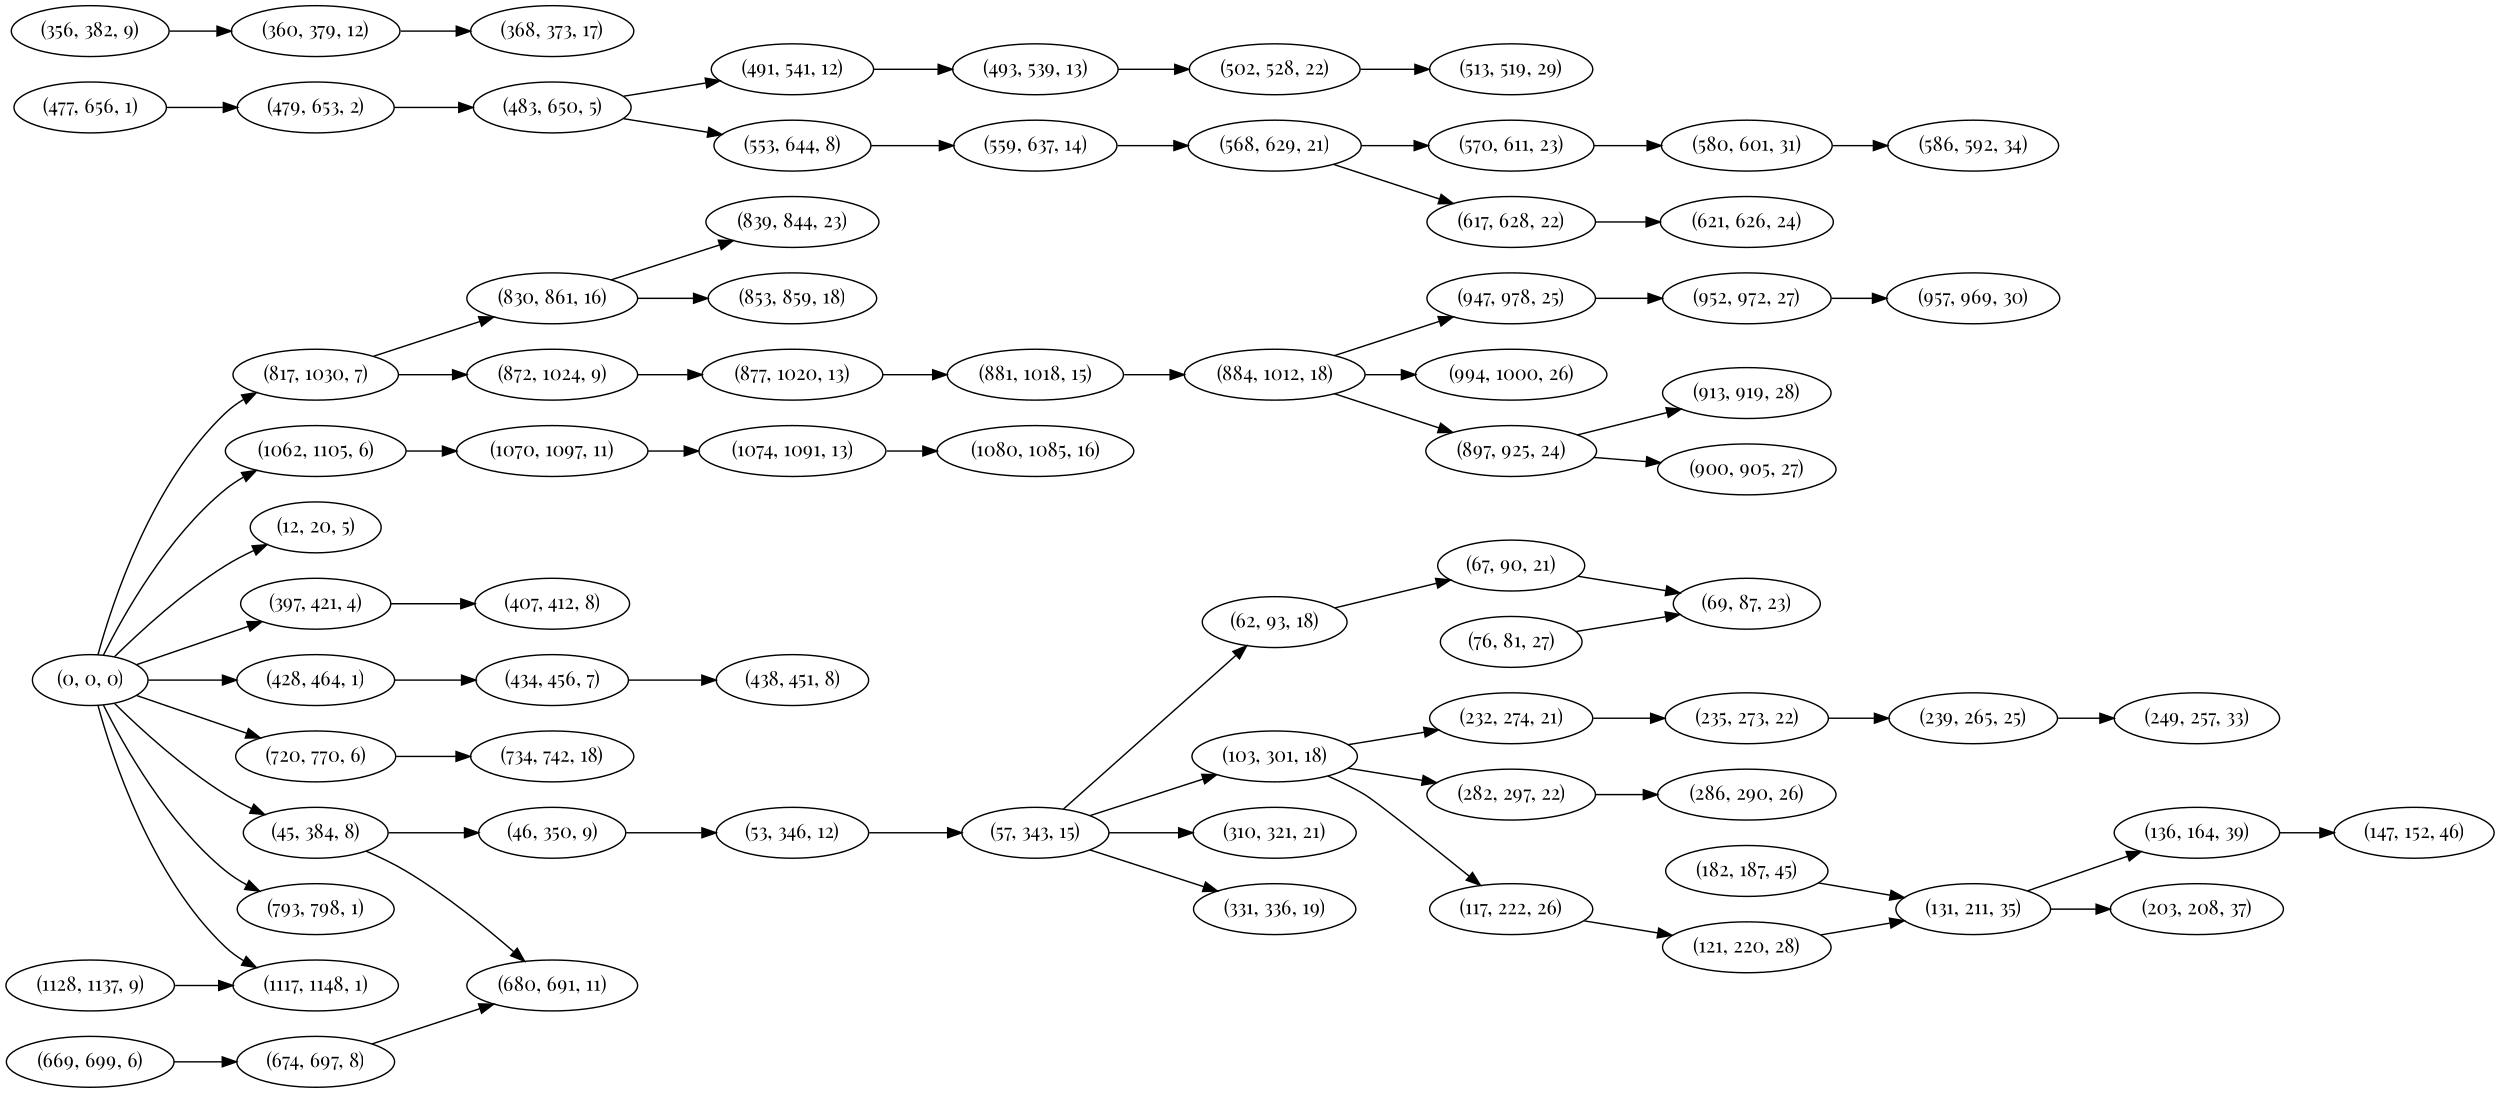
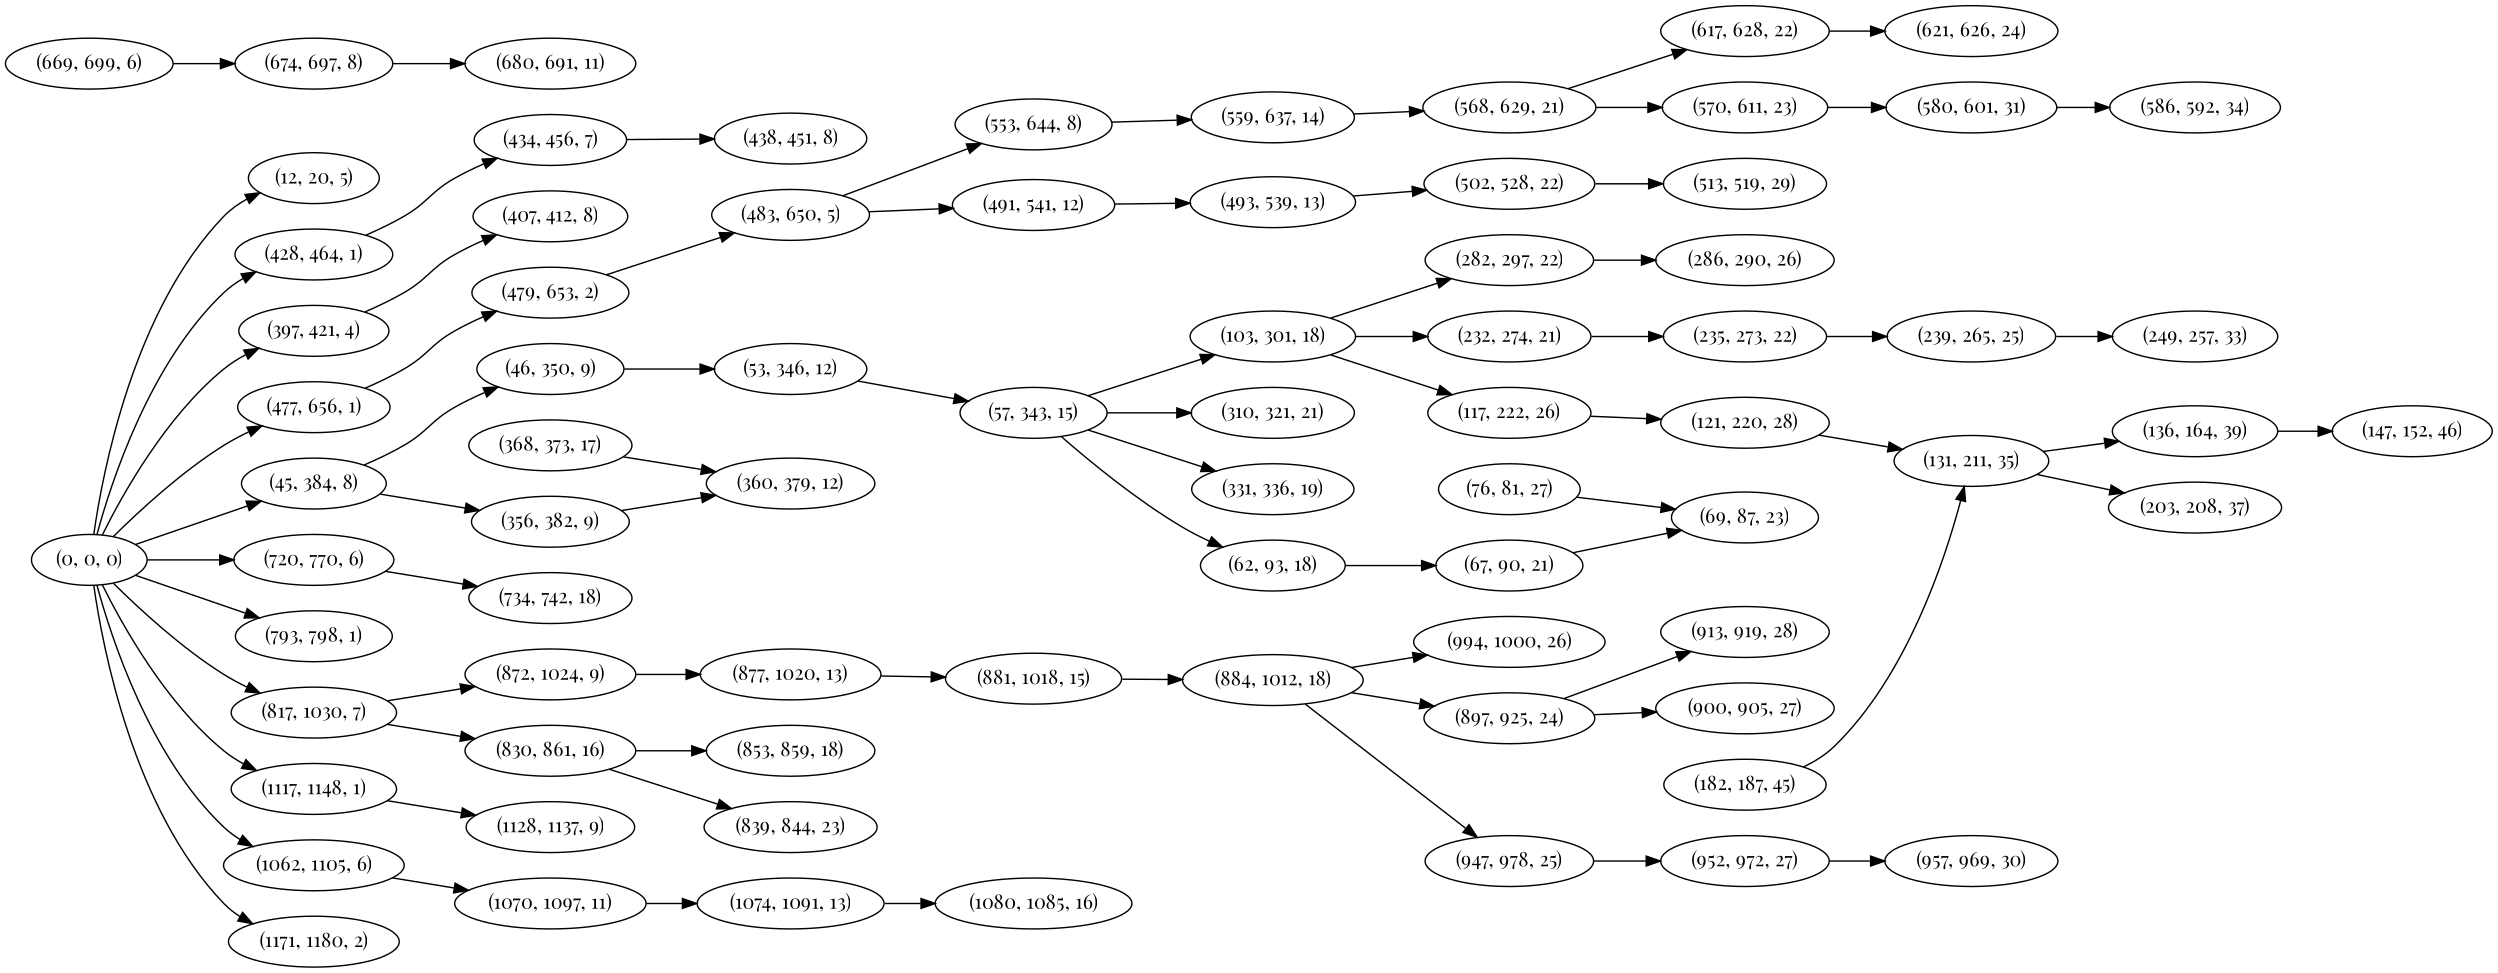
(428, 31) -> (663, 463)
none -> (177, 479)
(444, 896) -> (423, 501)
none -> (314, 942)
(197, 985) -> (424, 807)
